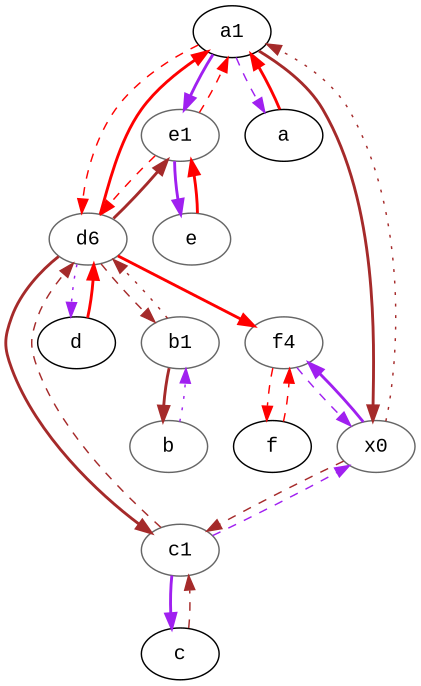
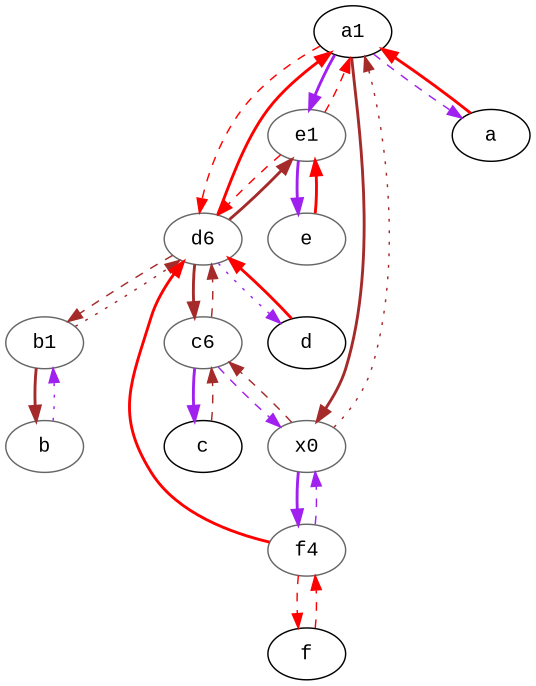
(179, 288) -> (136, 440)
(180, 550) -> (203, 343)
